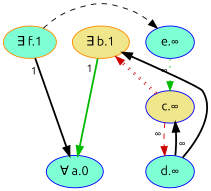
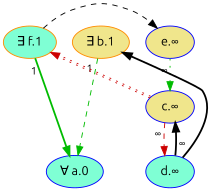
(170, 42) -> (170, 42)
(139, 78) -> (105, 77)
(89, 102) -> (89, 102)
(51, 103) -> (51, 103)
